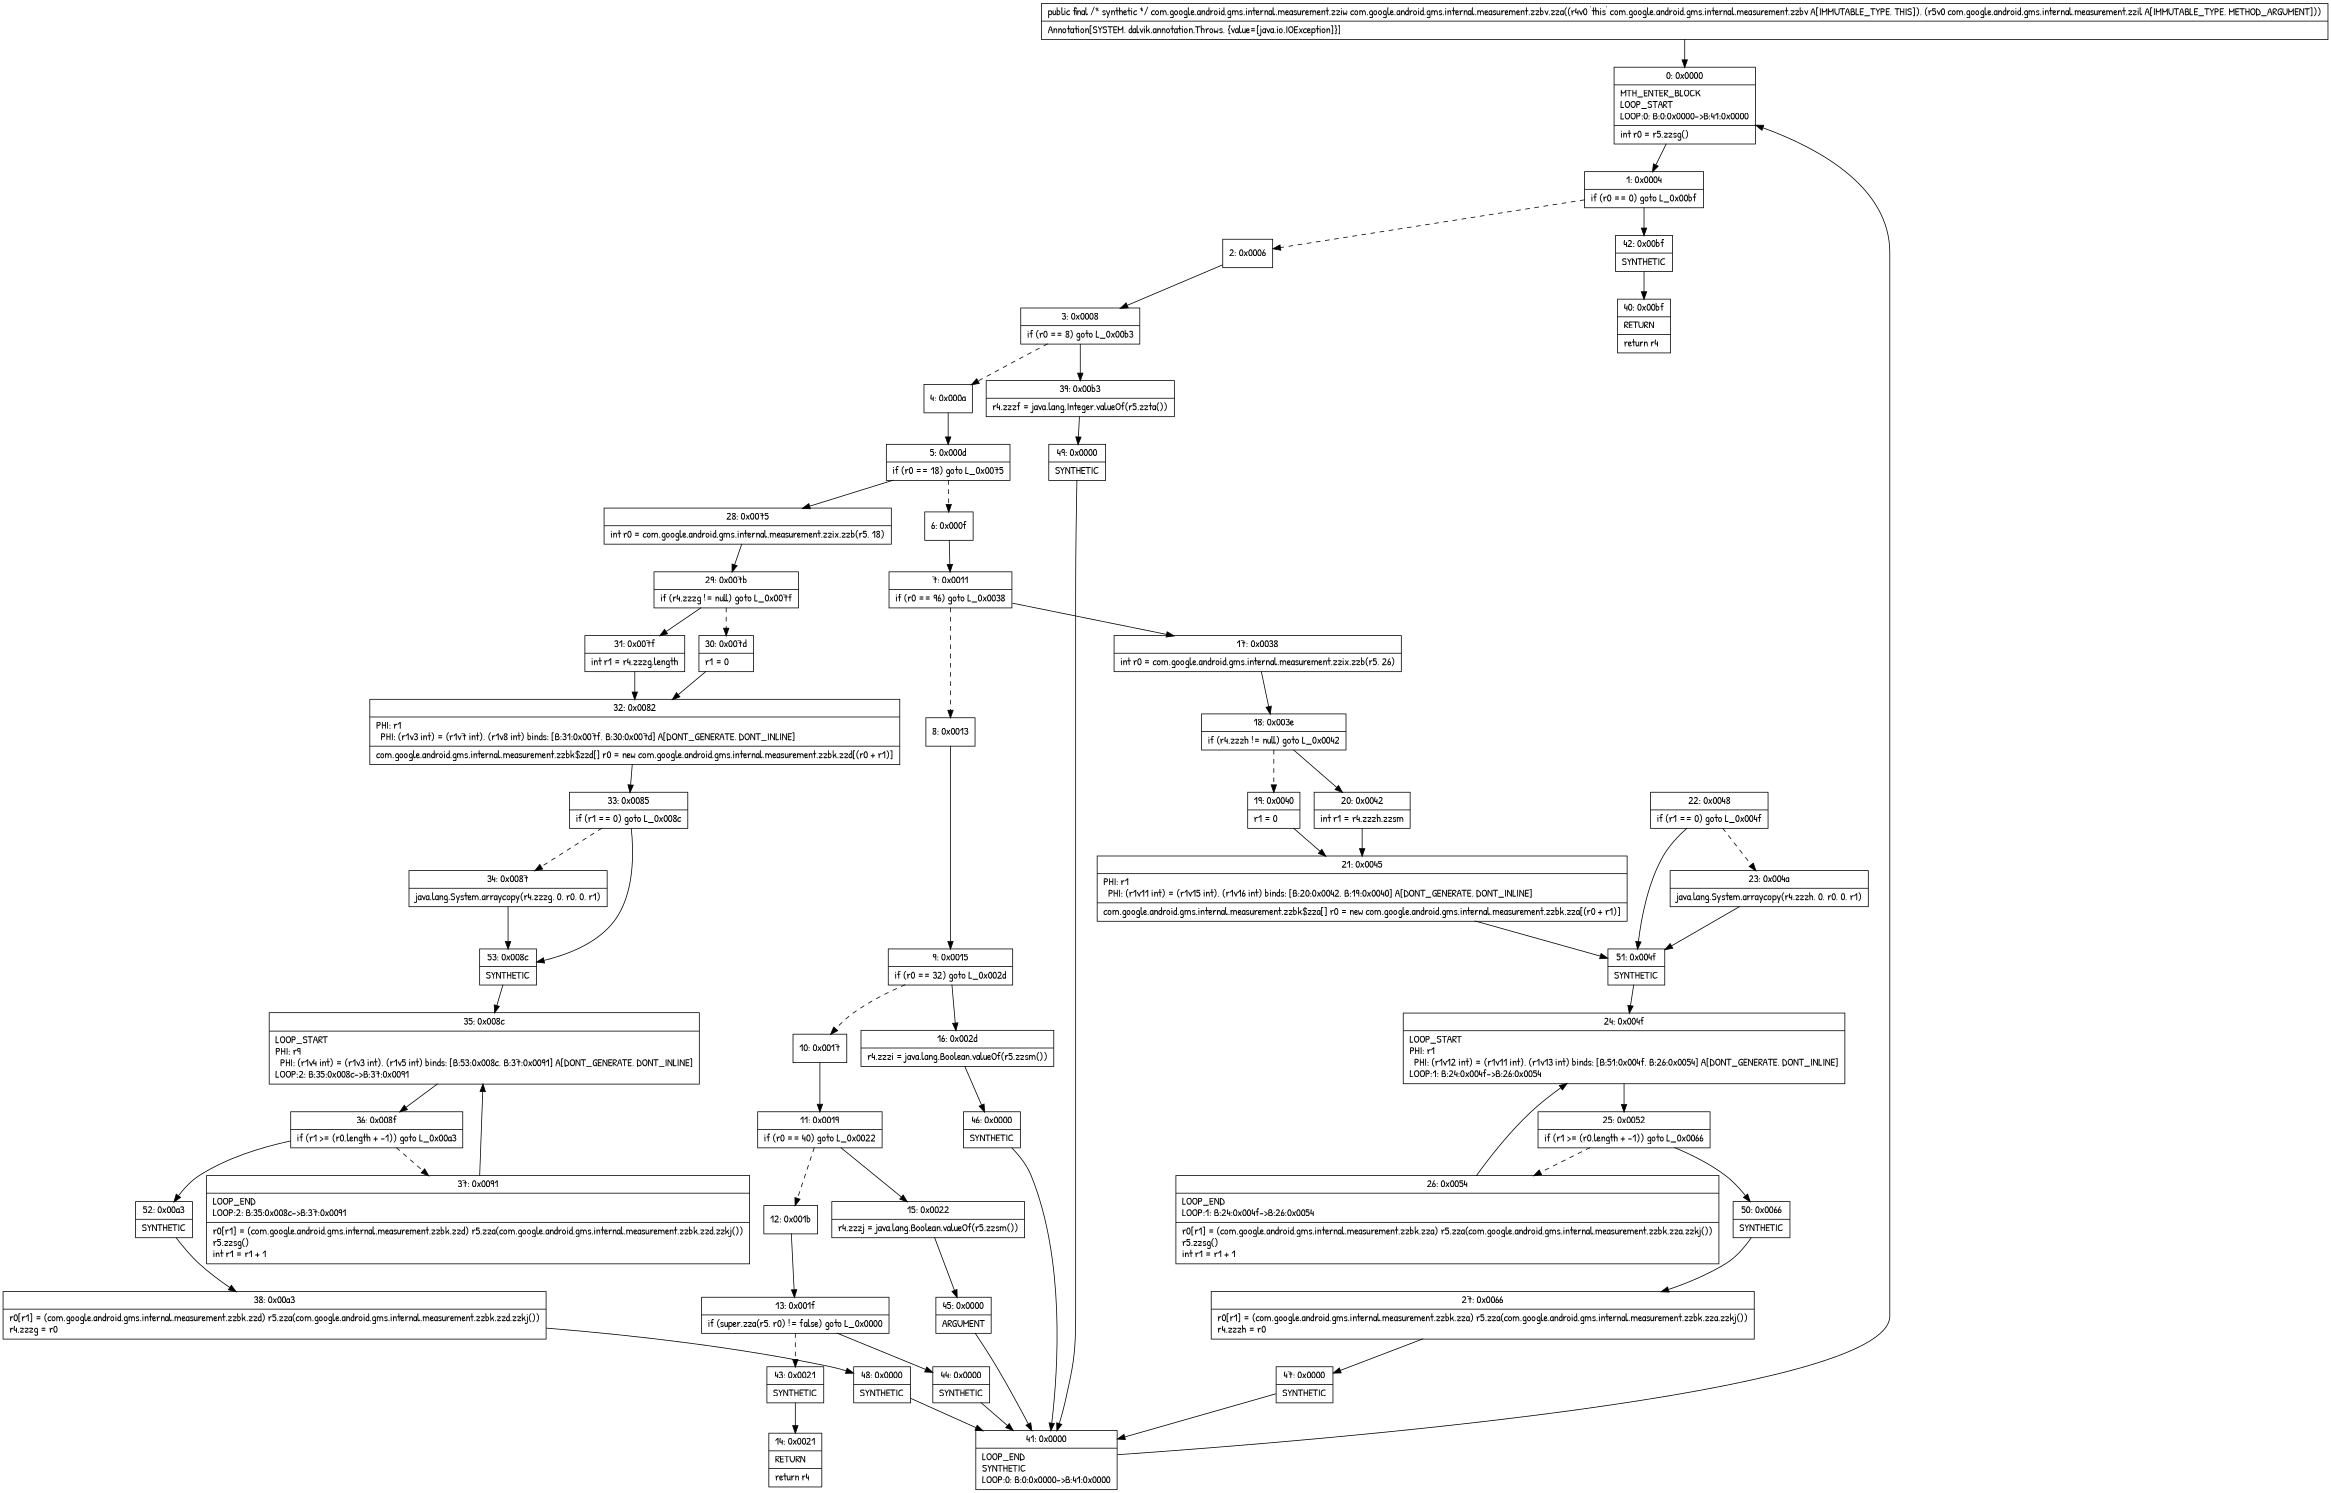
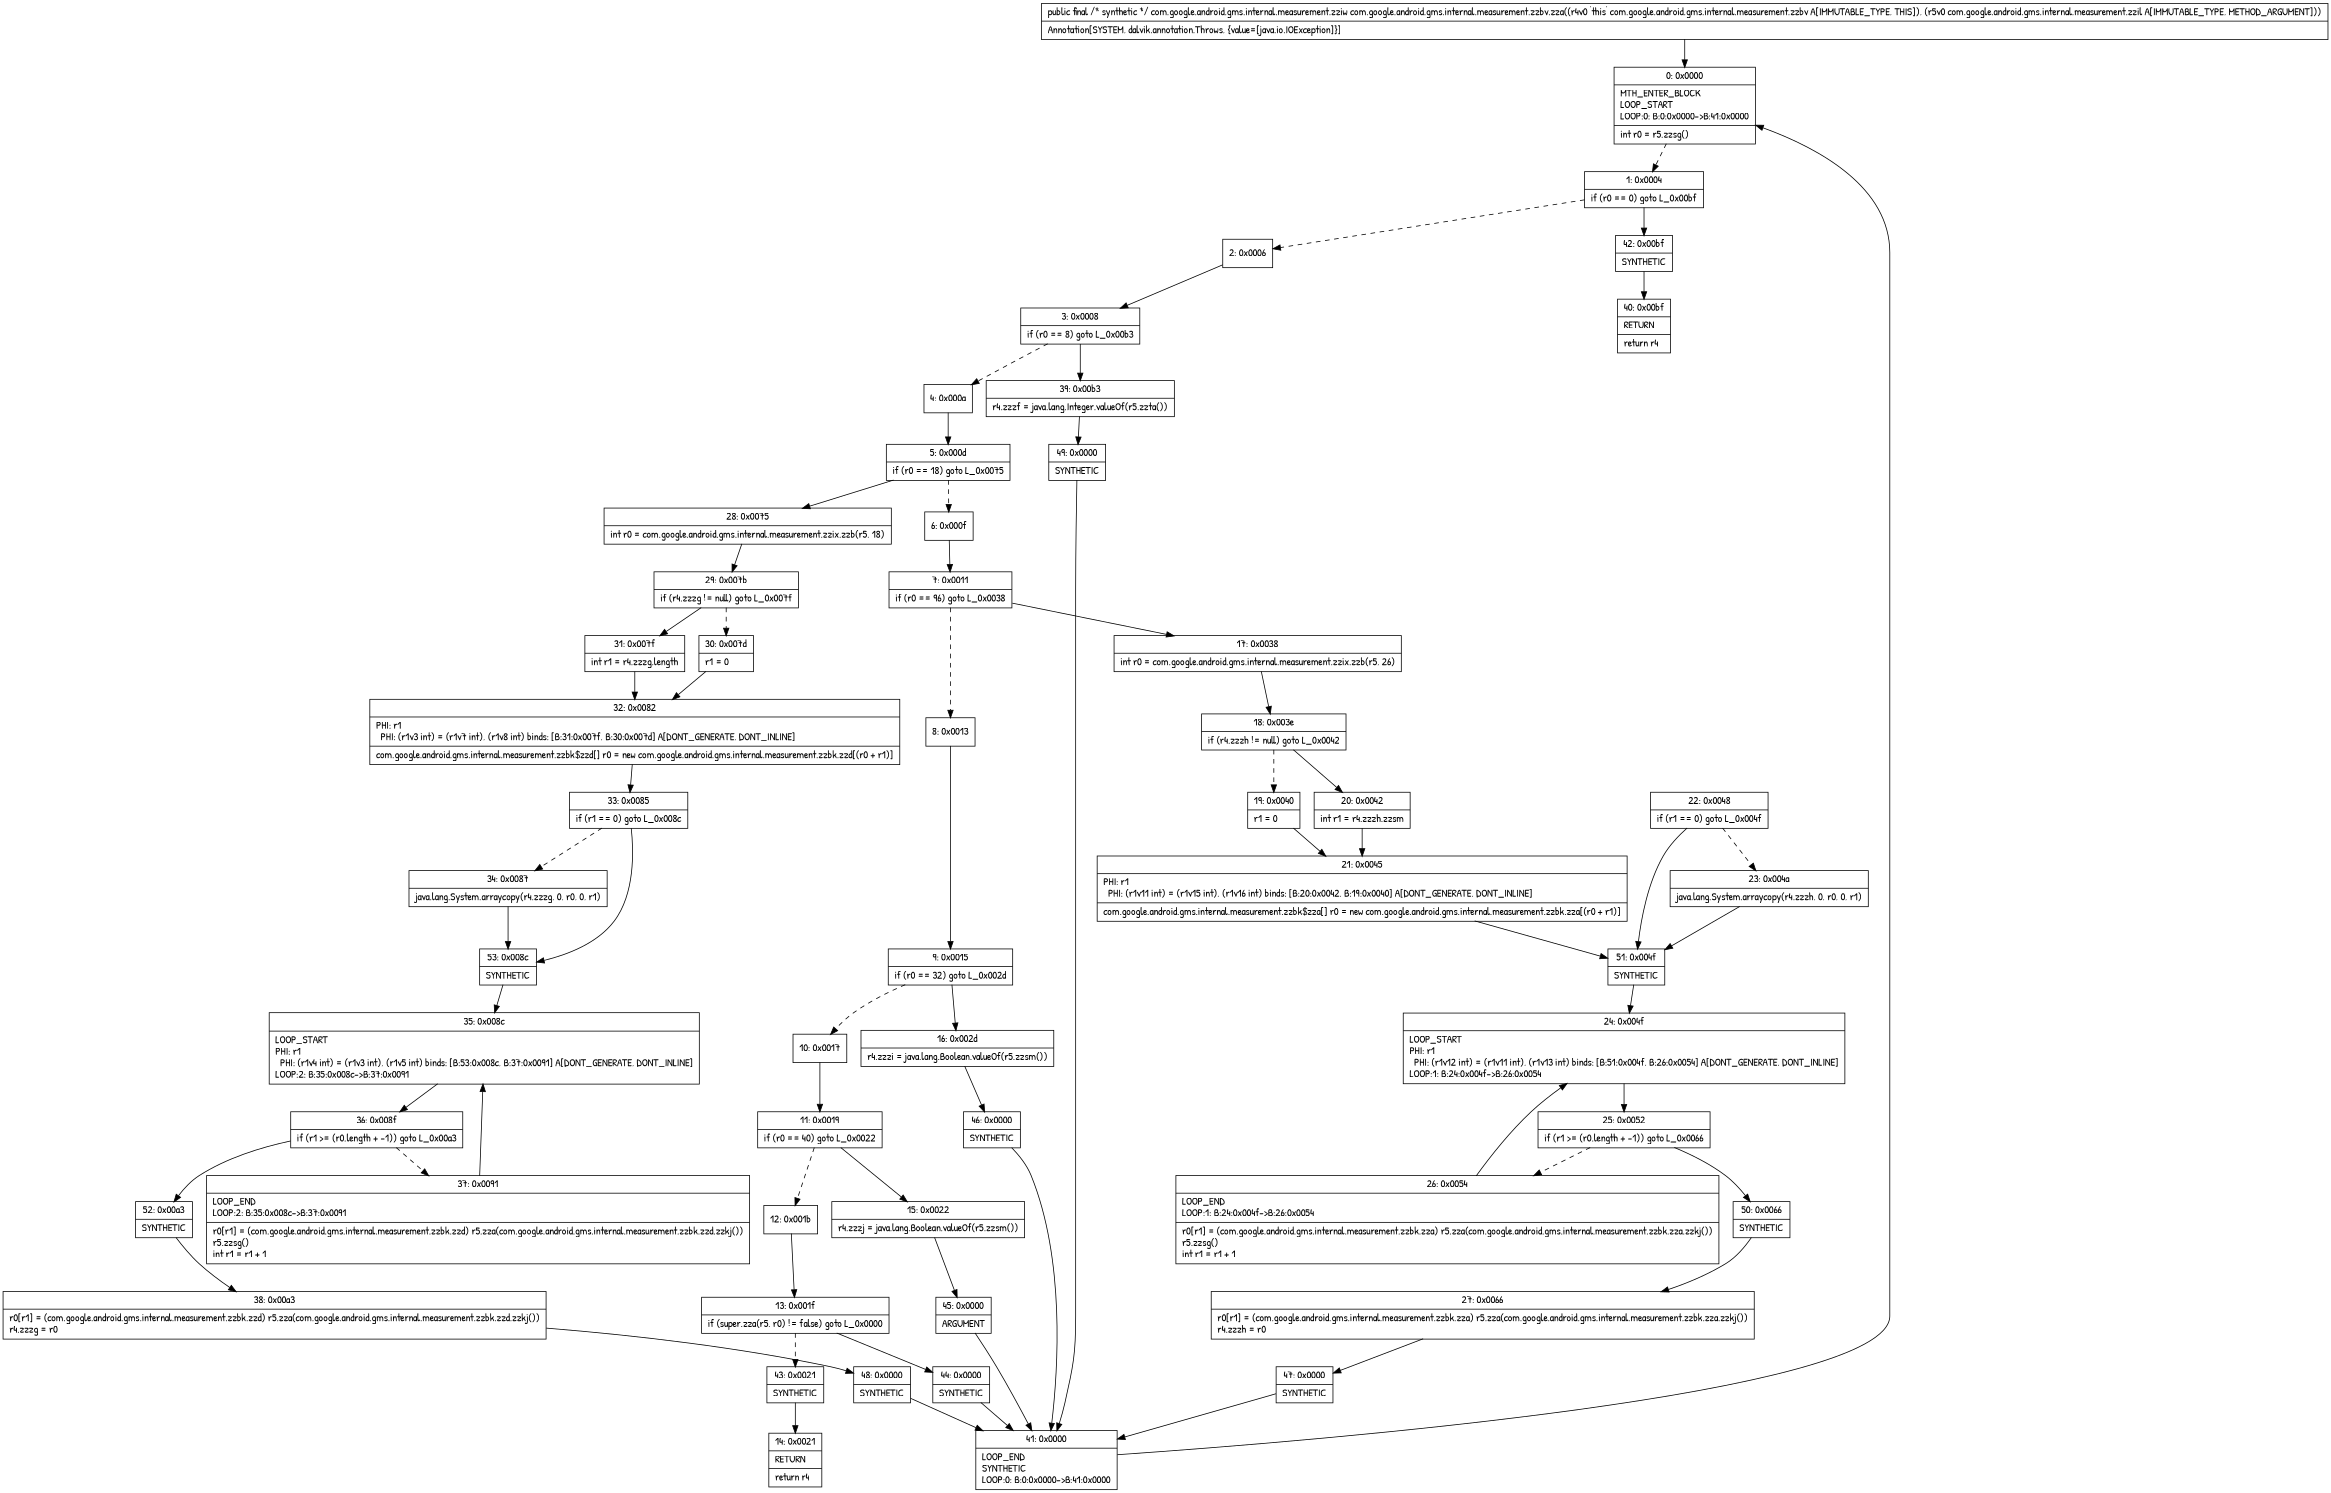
(1661, 154) -> (1661, 154)
(290, 1051) -> (290, 1051)
